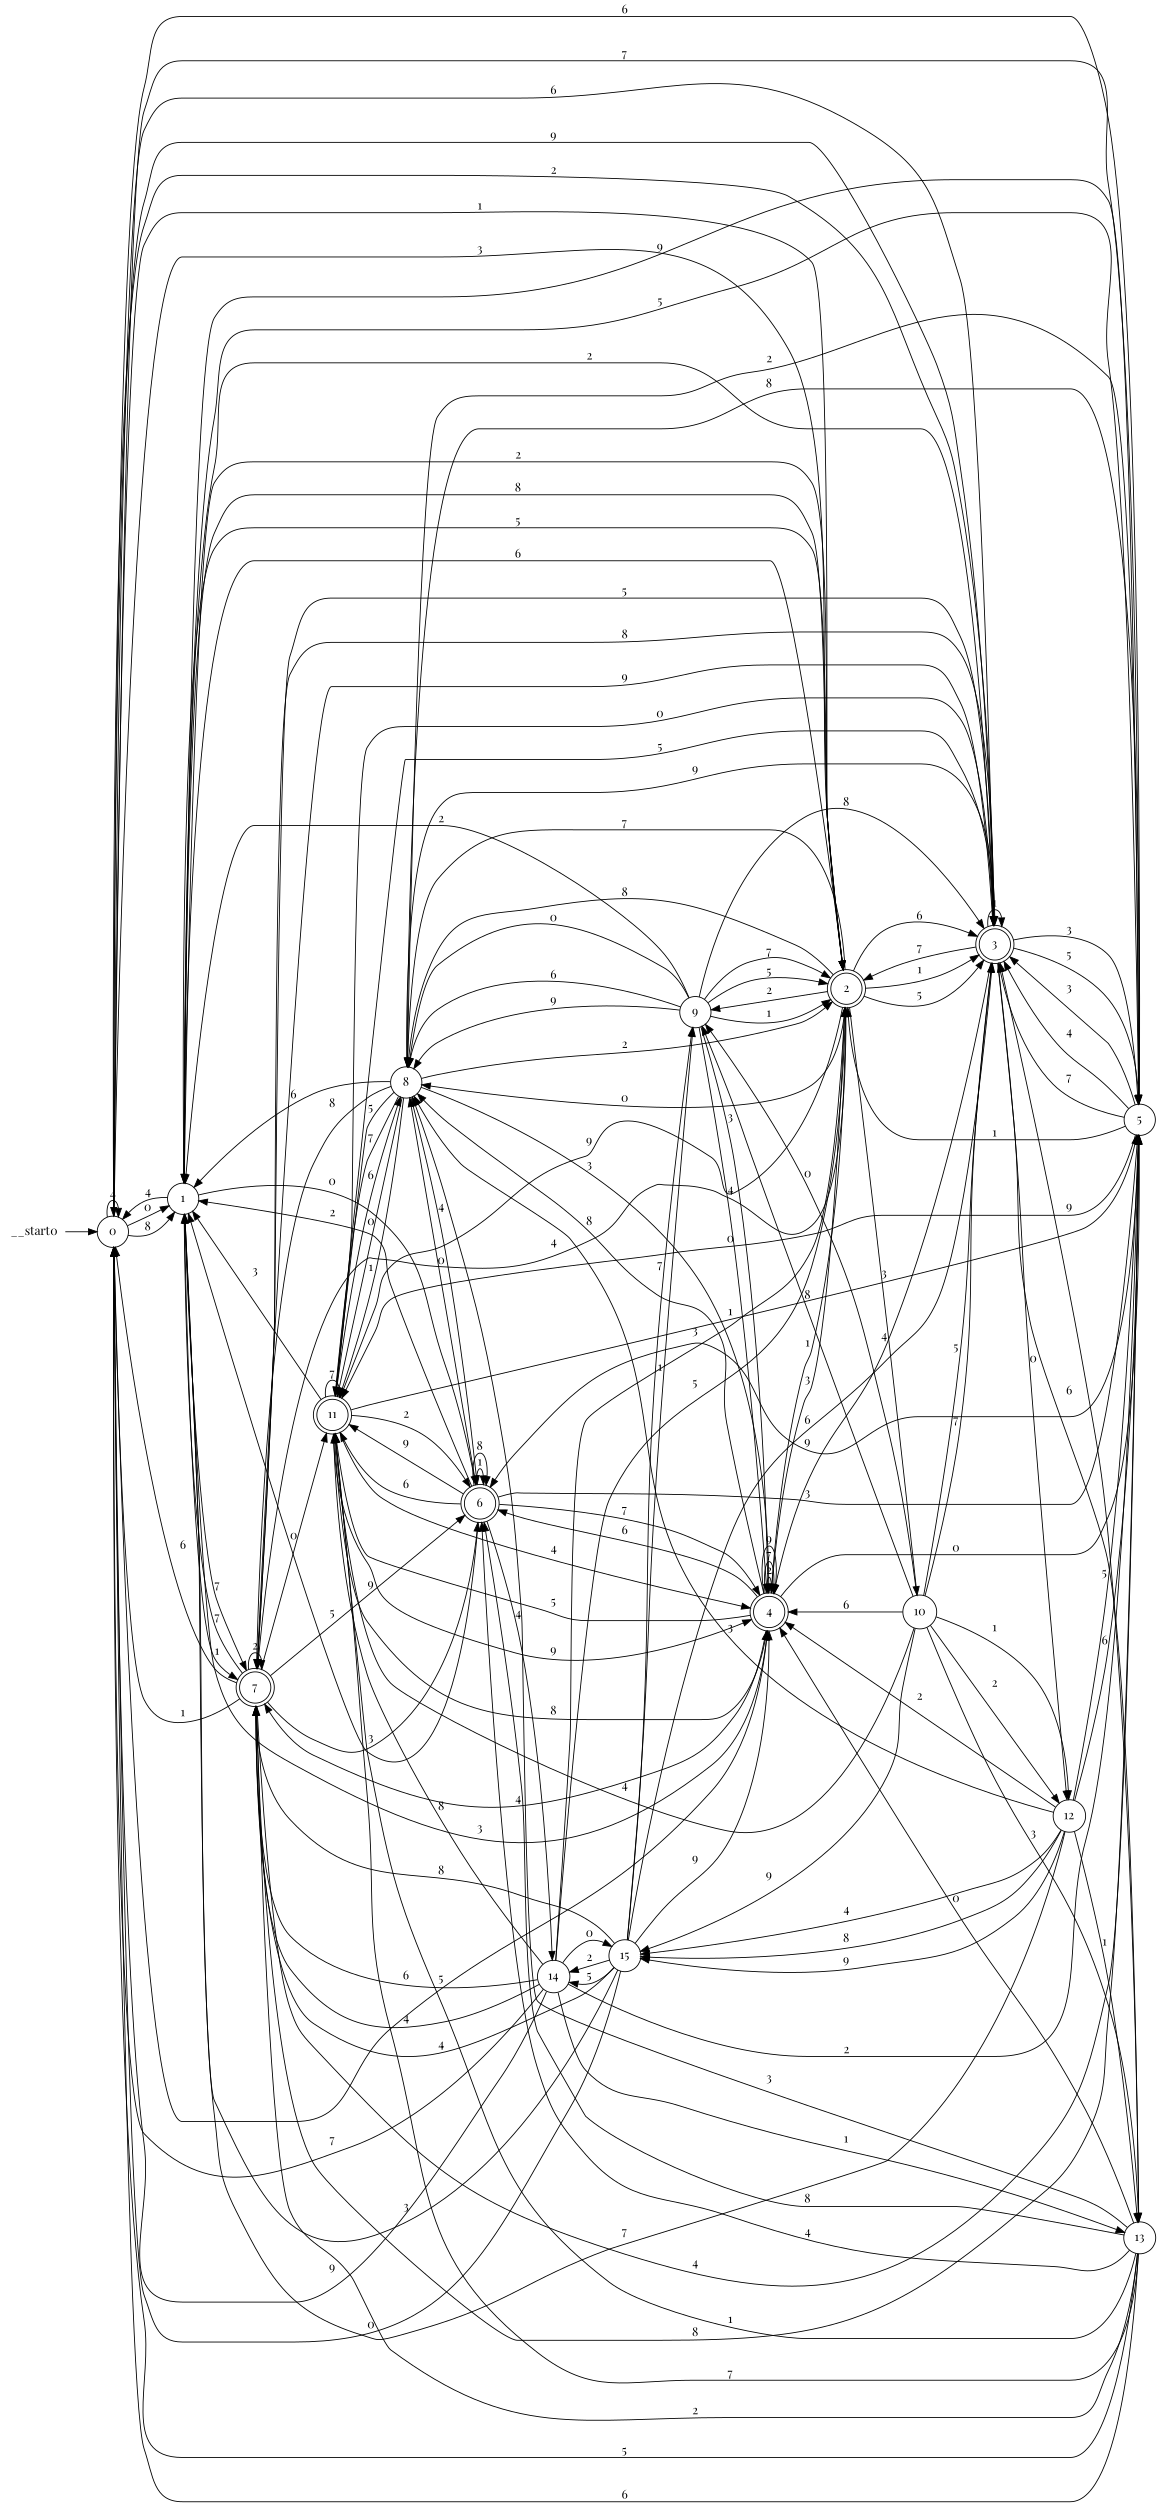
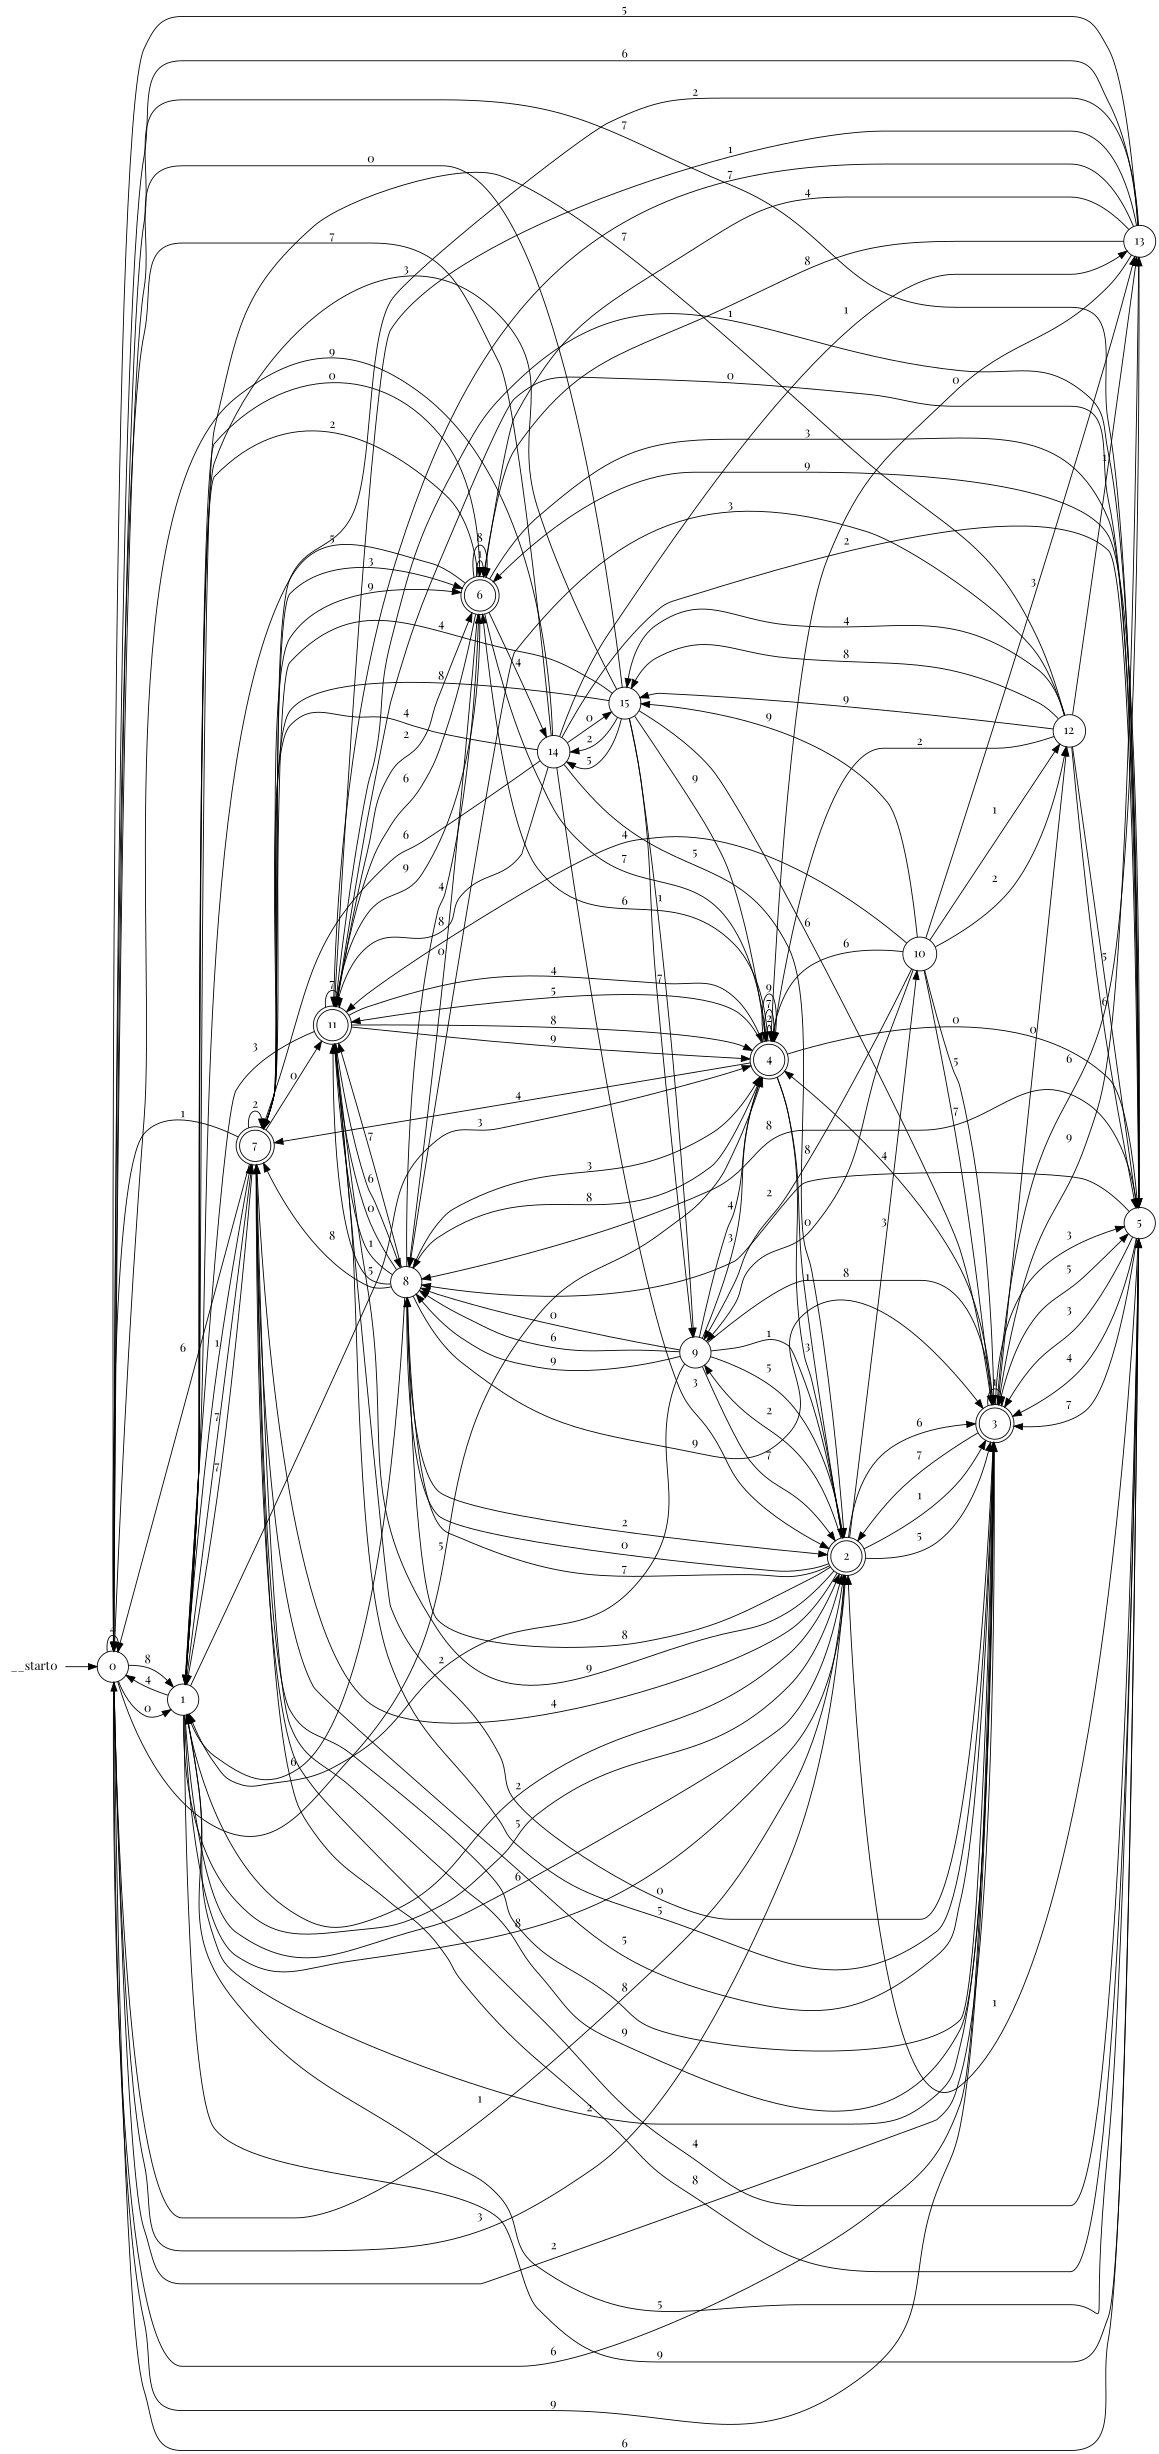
(524, 1748) -> none
